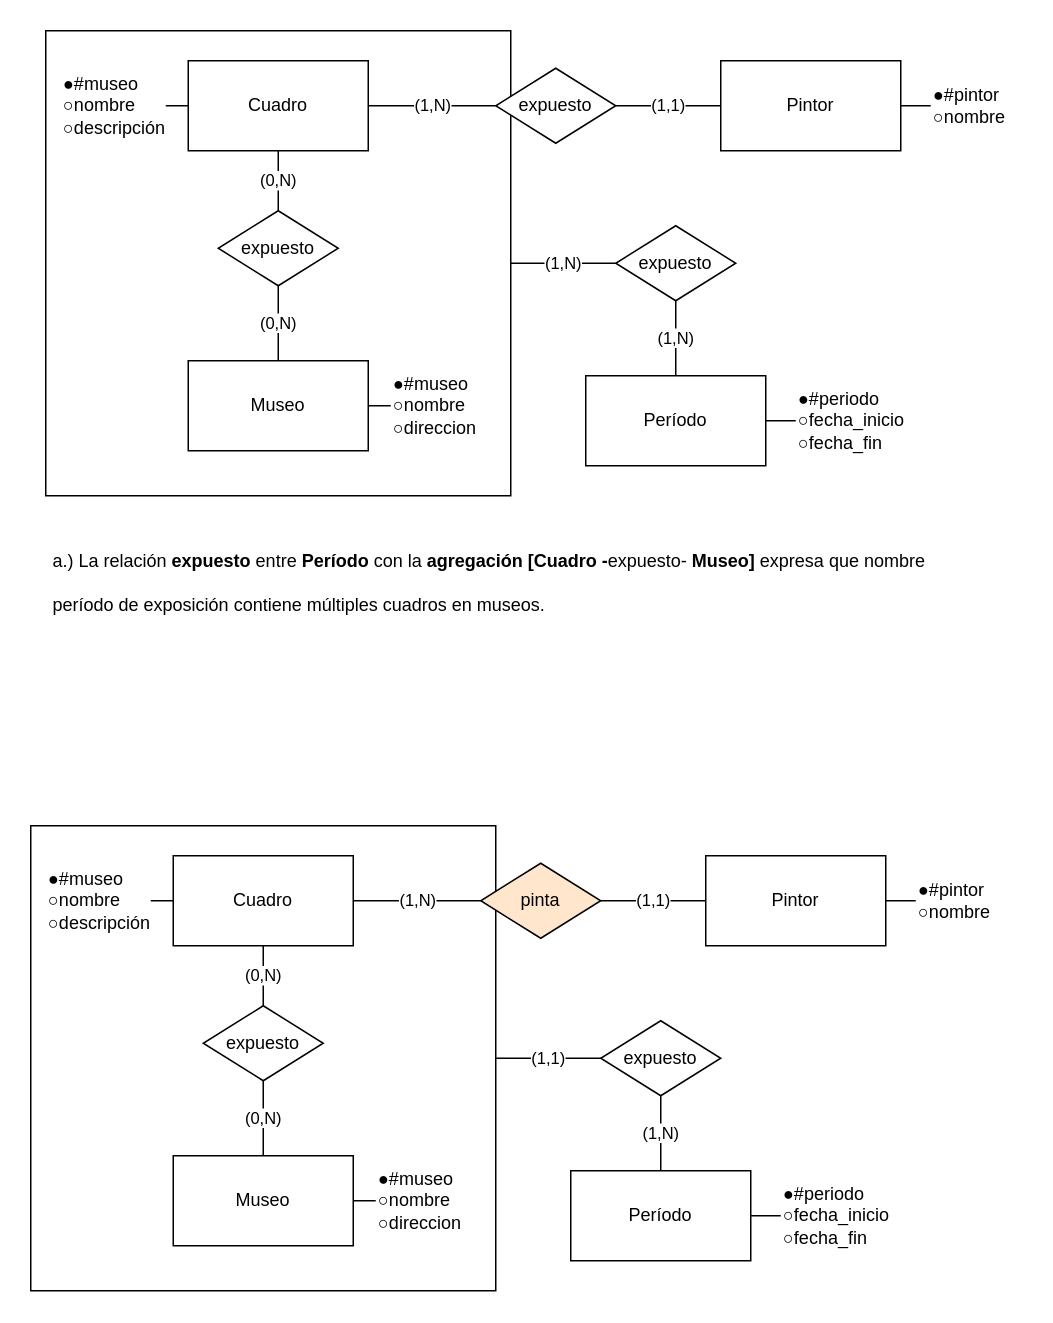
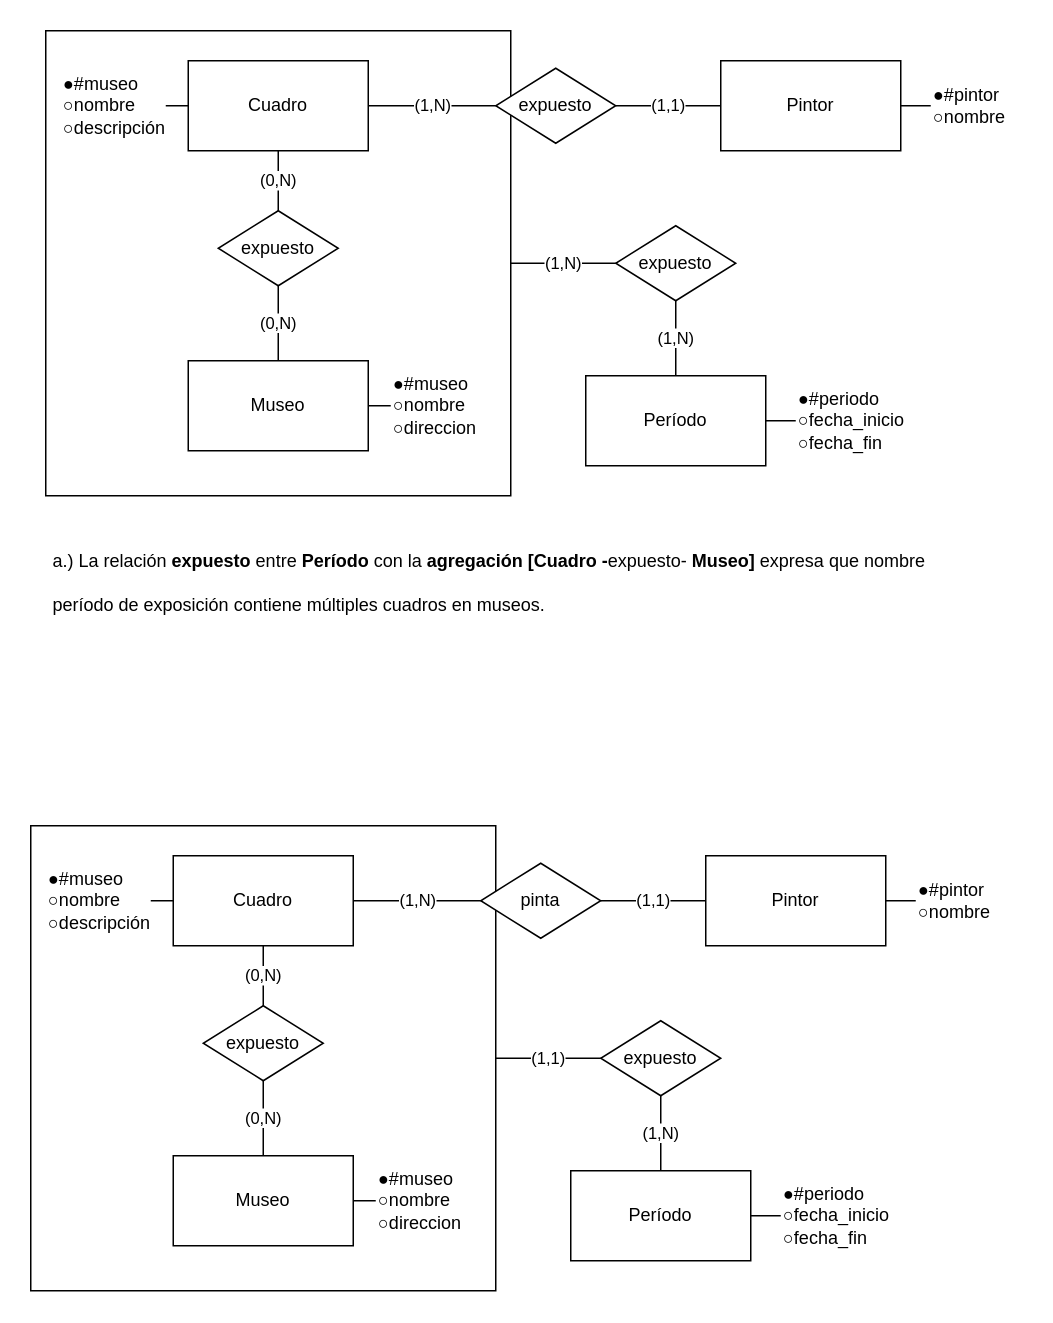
(541, 901) -> (541, 901)
